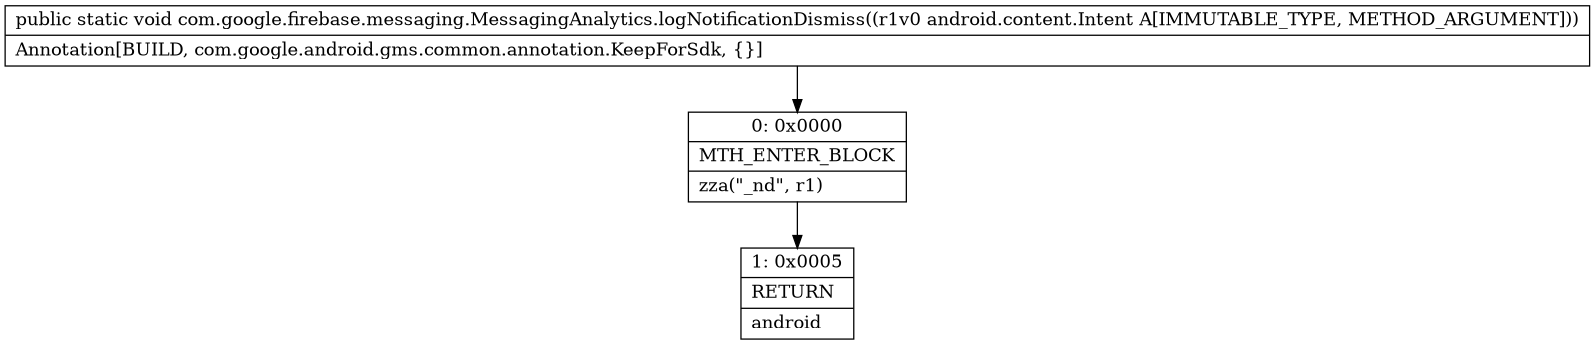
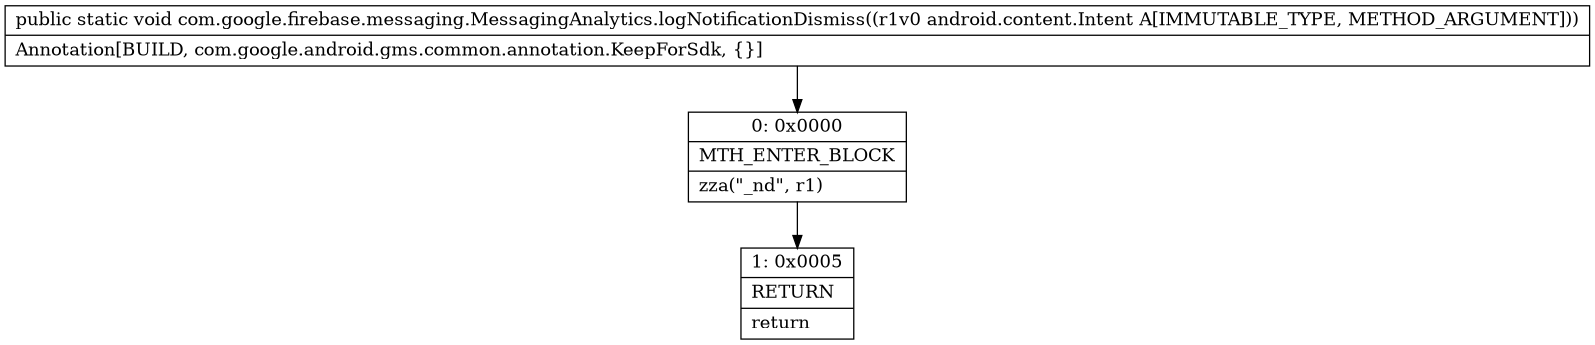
(786, 323) -> (781, 323)
